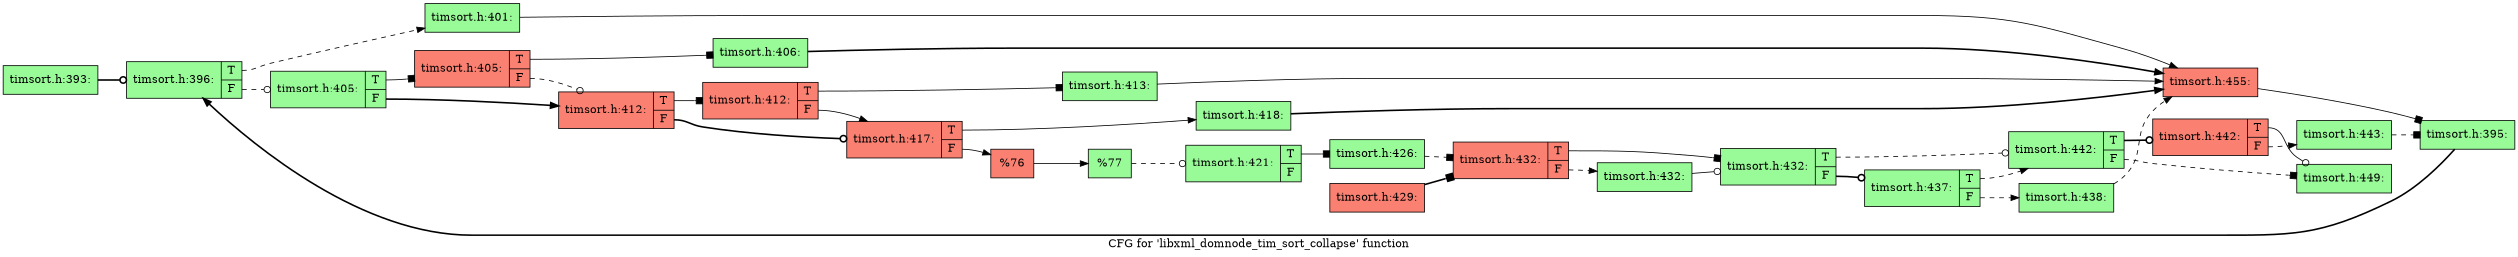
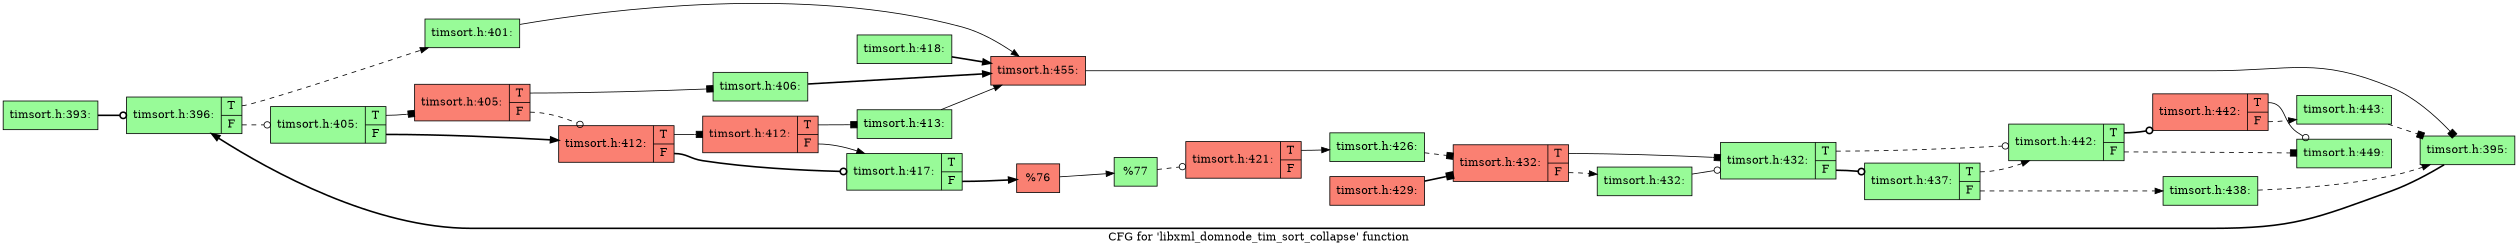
(1075, 127) -> none
(904, 140) -> (904, 172)
(2138, 147) -> (2341, 184)
(973, 150) -> (985, 181)
(1311, 154) -> (1311, 150)
(1243, 164) -> (1243, 160)
